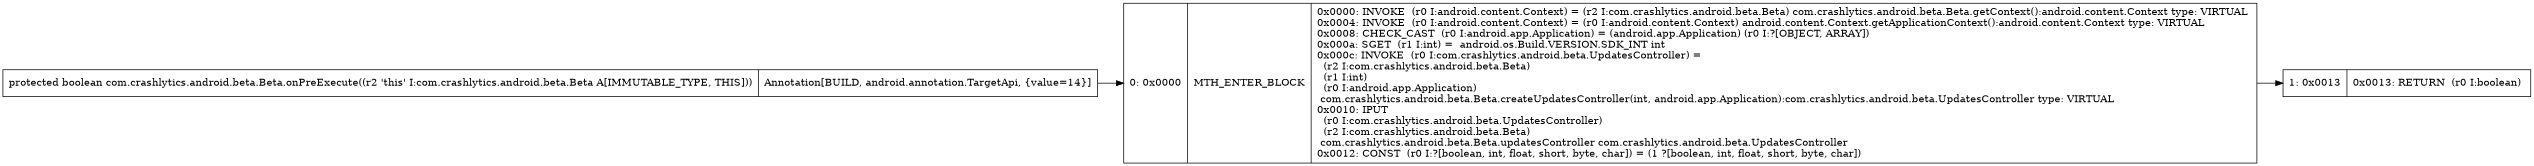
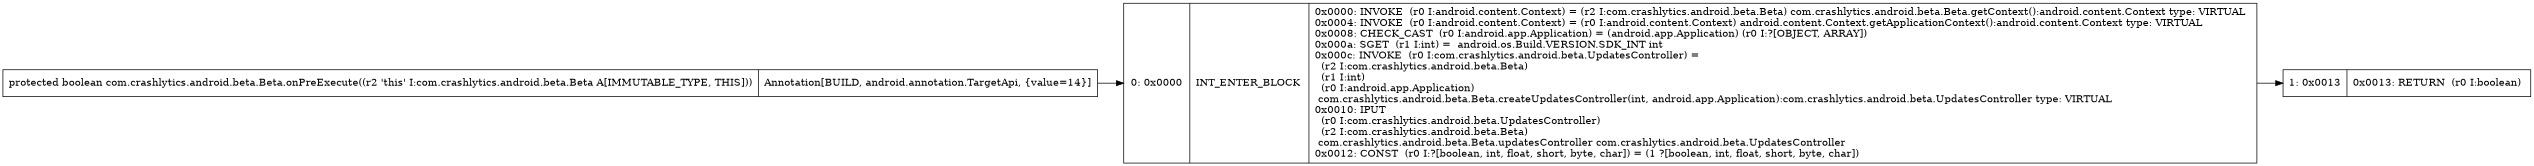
(1249, 83) -> (1248, 83)
